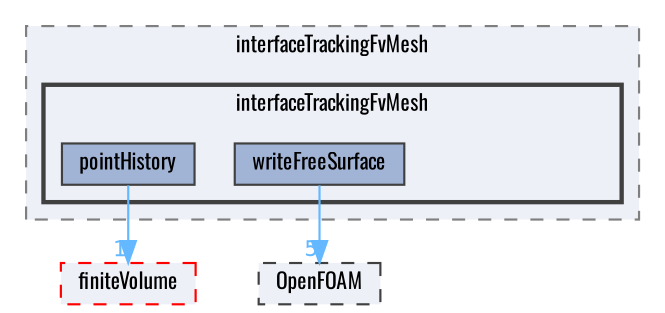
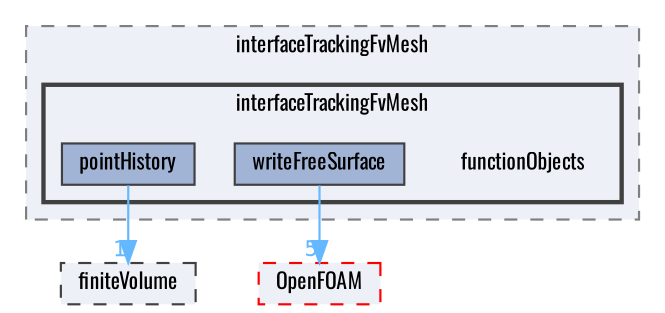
none -> (524, 164)
(128, 284) -> (128, 284)
(320, 284) -> (320, 284)
